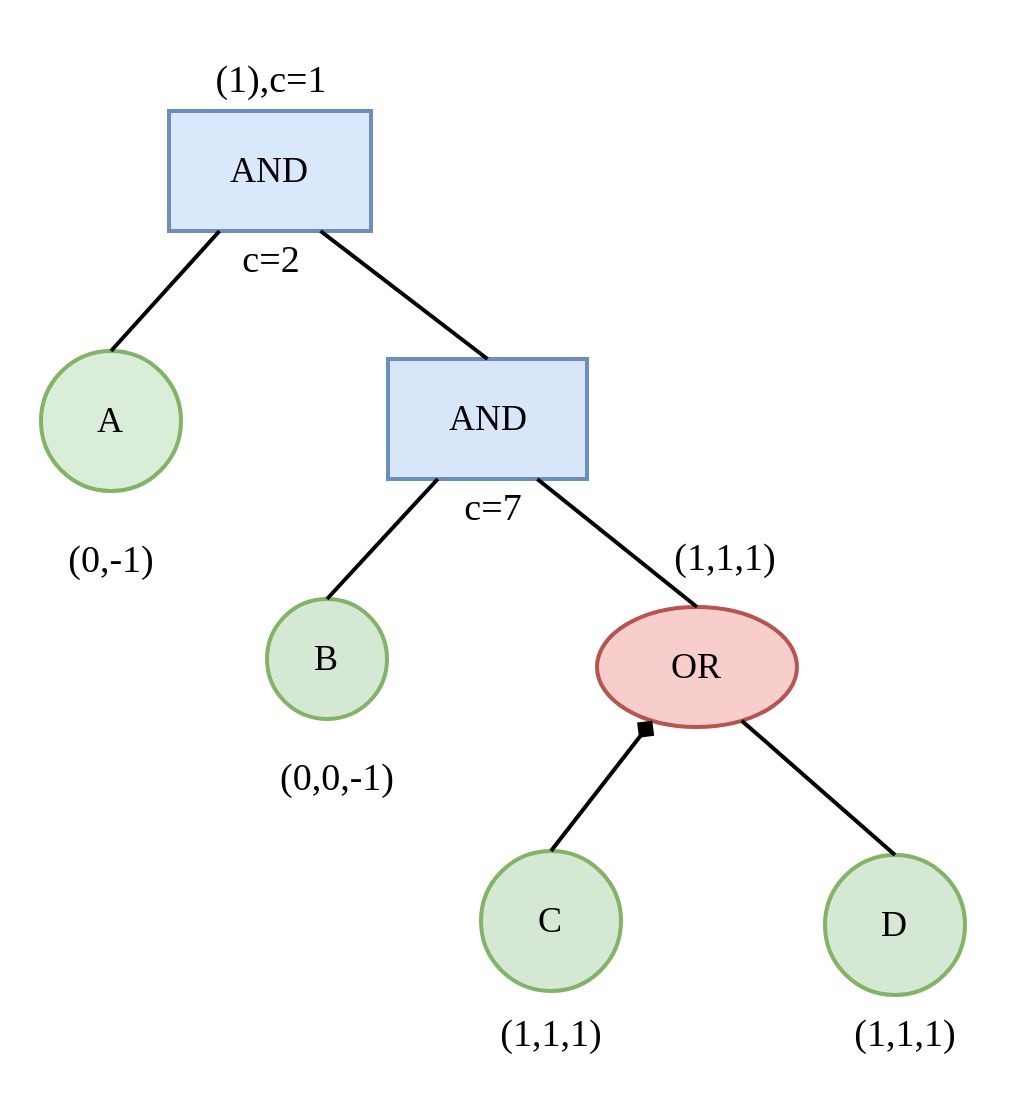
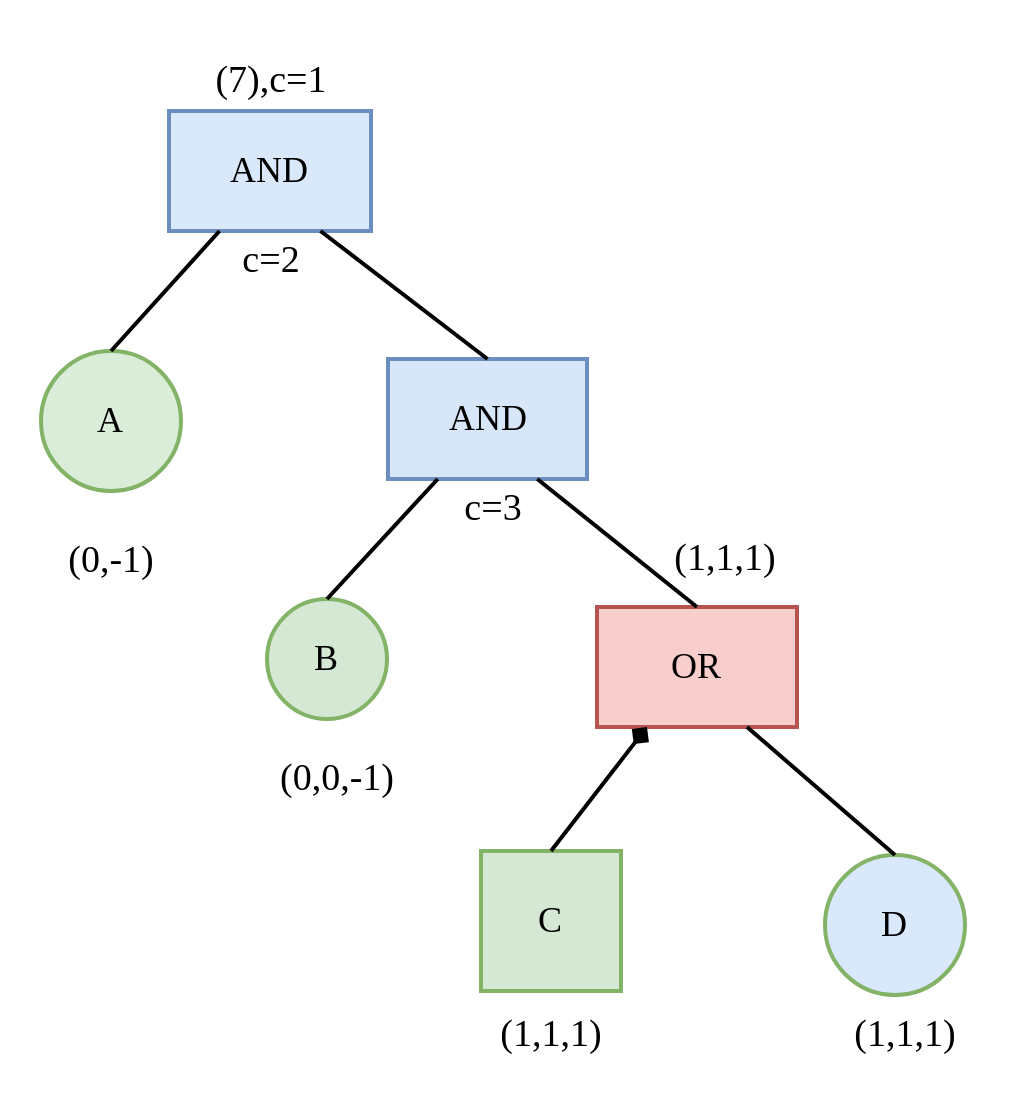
(272, 81) -> (272, 81)
(494, 509) -> (494, 509)
(697, 667) -> (697, 667)
(551, 921) -> (551, 921)
(895, 925) -> (895, 925)
